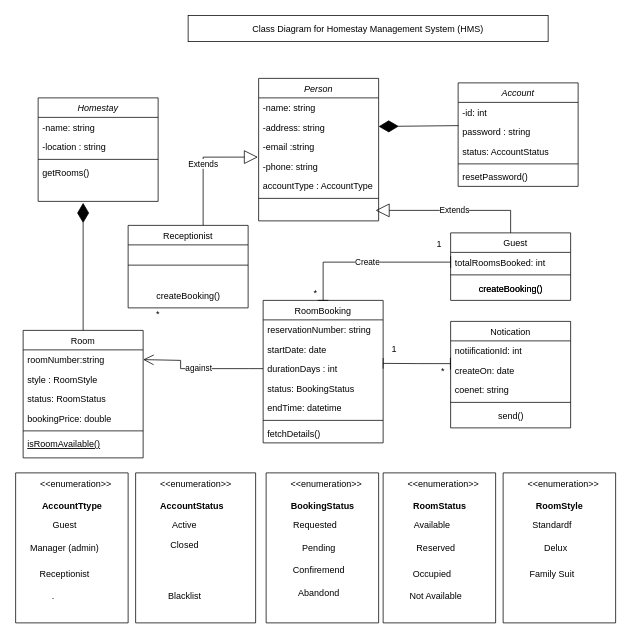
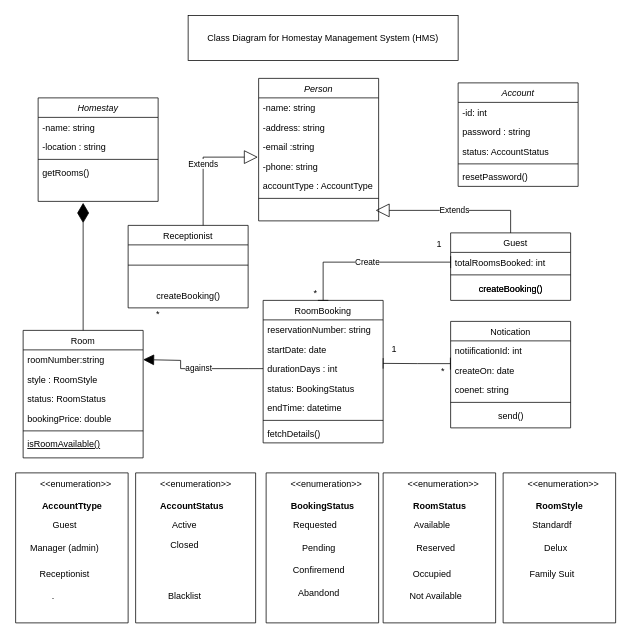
(368, 29) -> (323, 38)
(446, 126) -> none
(150, 360) -> (155, 360)
